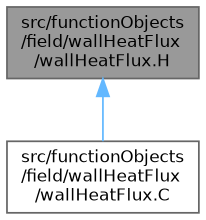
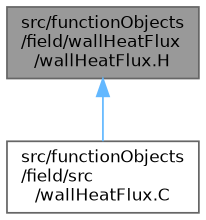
(103, 177) -> (103, 177)
